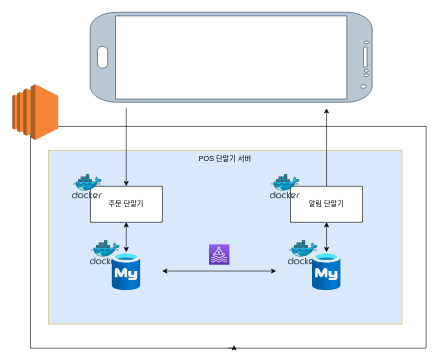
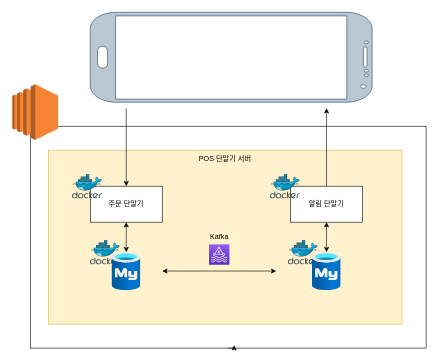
none -> (219, 237)
(225, 237) -> (225, 237)
